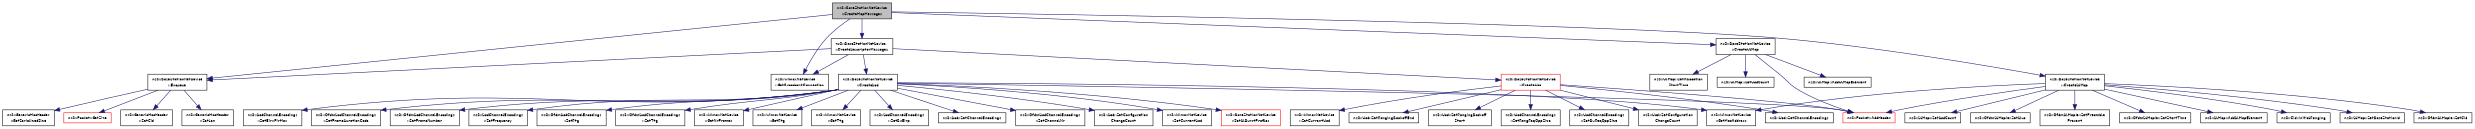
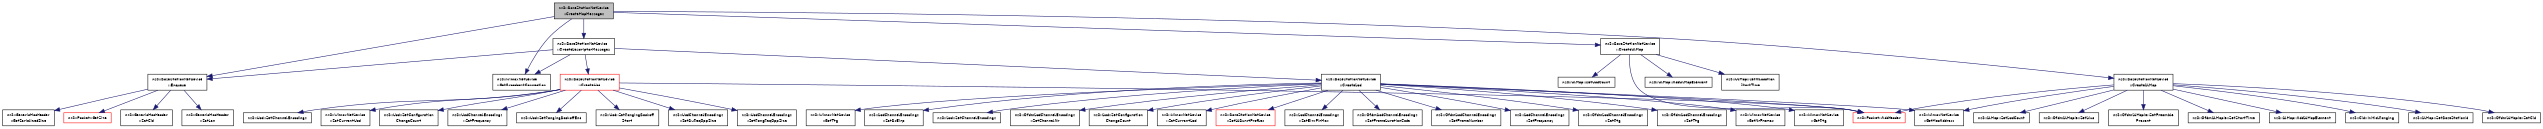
none -> (477, 118)
